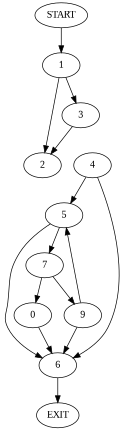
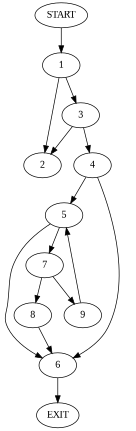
none -> (86, 137)
(33, 315) -> (33, 315)
(72, 337) -> none
